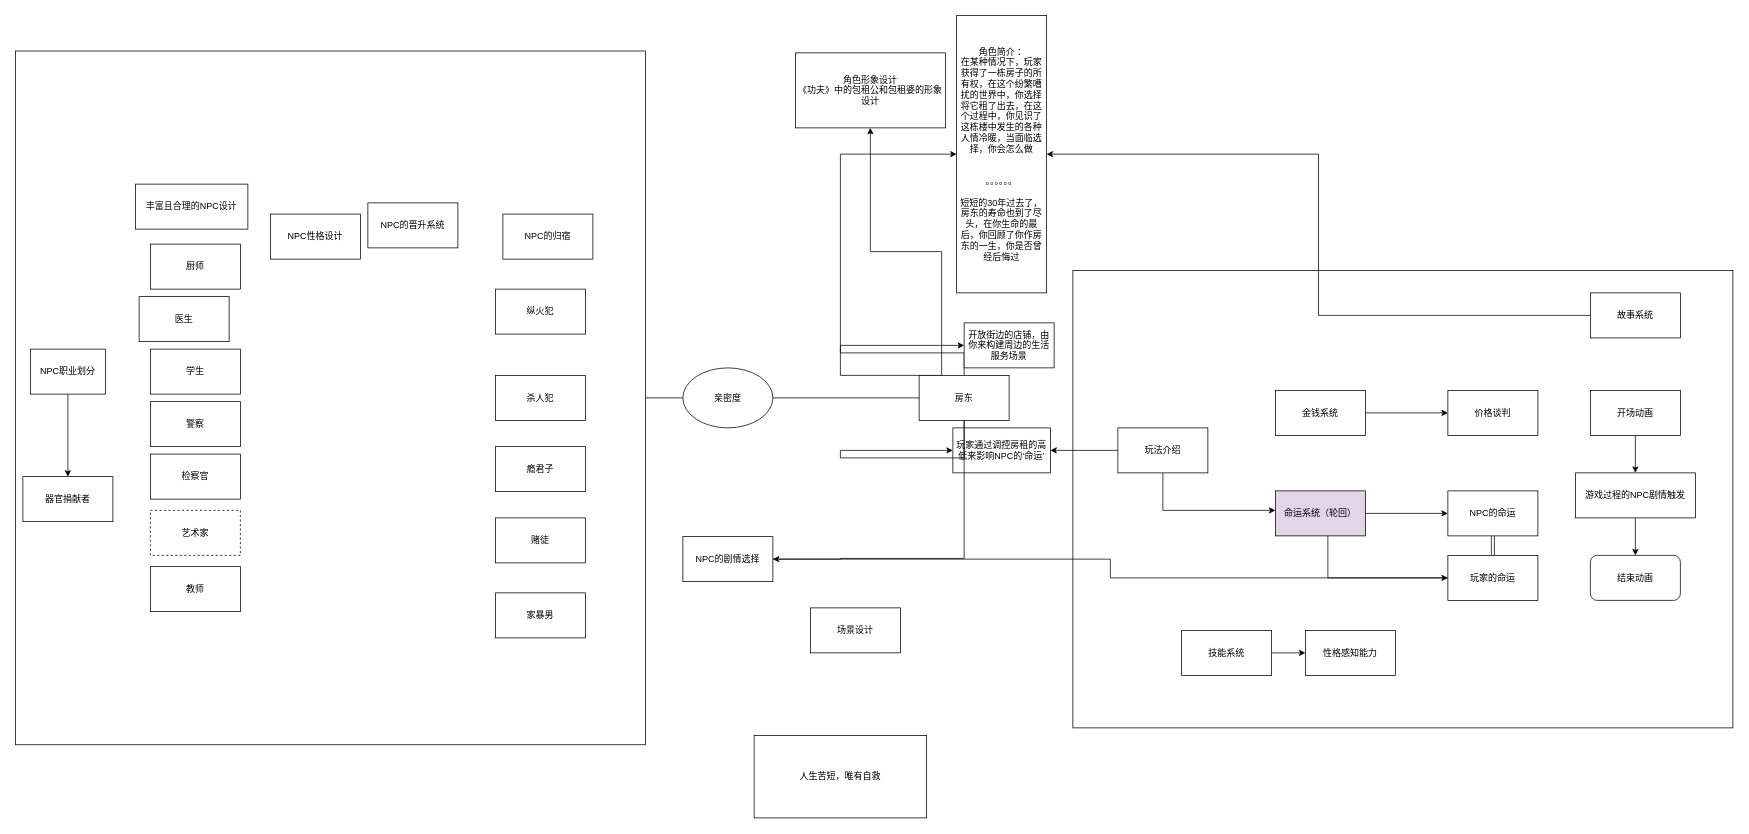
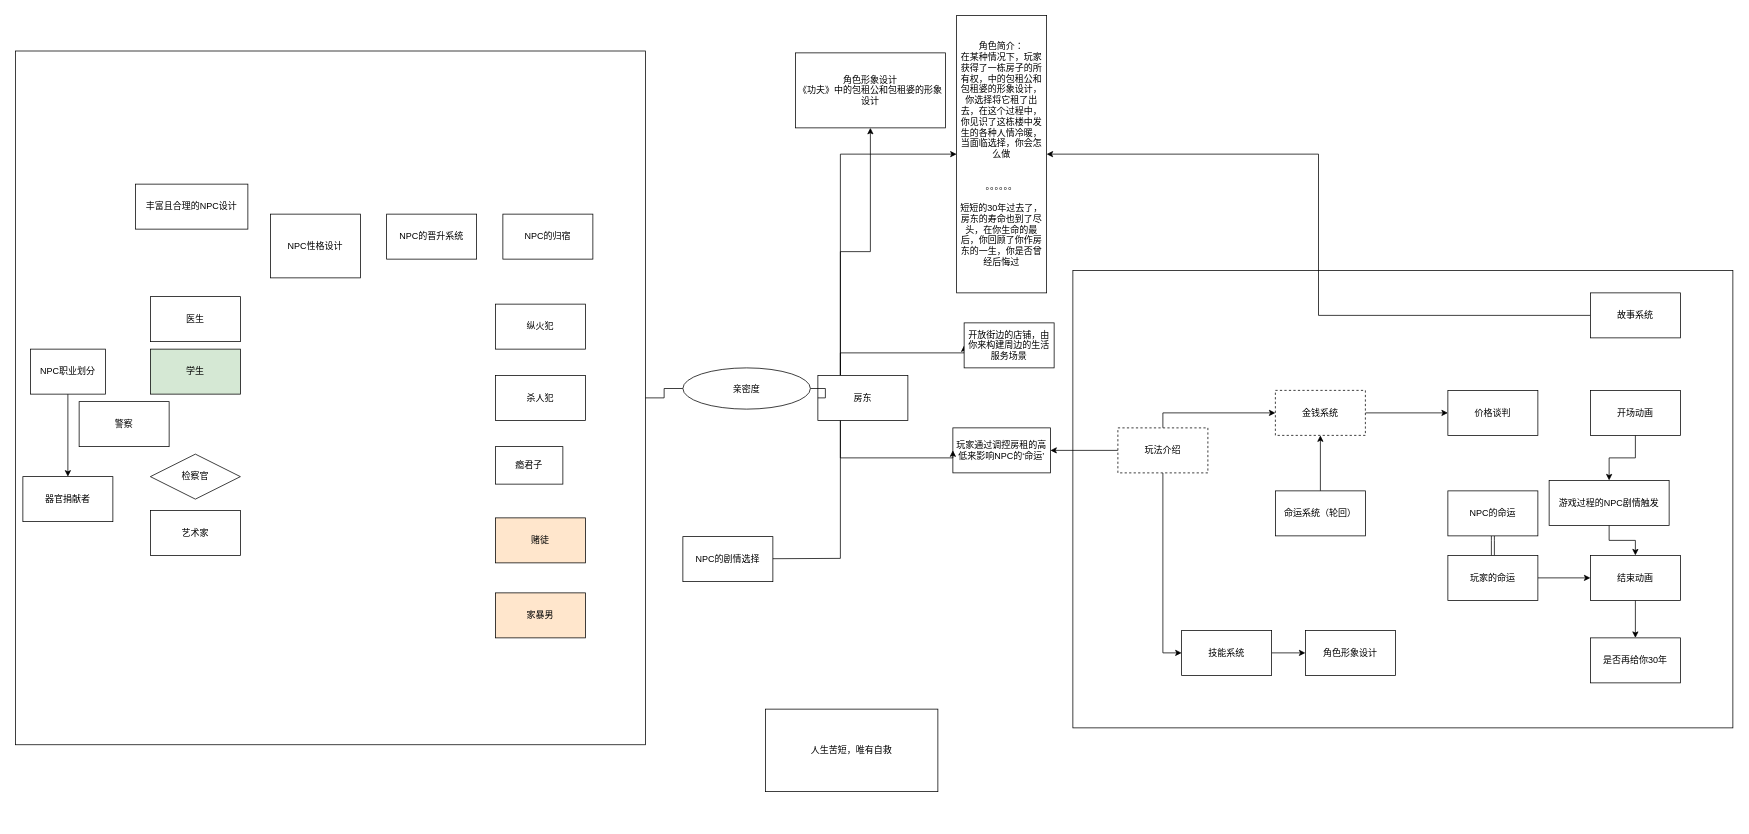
(1002, 154) -> (1002, 154)
(413, 225) -> (432, 237)
(315, 237) -> (315, 246)
(195, 267) -> none
(540, 312) -> (540, 327)
(184, 319) -> (195, 319)
(195, 372) -> (195, 372)
(728, 398) -> (747, 389)
(964, 398) -> (863, 398)
none -> (1269, 413)
(1320, 413) -> (1320, 413)
(195, 424) -> (124, 424)
(1163, 450) -> (1163, 450)
(540, 469) -> (529, 465)
(195, 477) -> (195, 477)
(1635, 495) -> (1609, 503)
(1217, 510) -> none
(1320, 513) -> (1320, 513)
(1404, 513) -> (1320, 466)
(195, 533) -> (195, 533)
(540, 540) -> (540, 540)
(1328, 555) -> none
(1110, 569) -> (1584, 578)
(1635, 578) -> (1635, 578)
(195, 589) -> none
(540, 615) -> (540, 615)
none -> (1635, 617)
(855, 630) -> none
none -> (1165, 653)
(1350, 653) -> (1350, 653)
none -> (1635, 660)
(840, 777) -> (852, 750)
